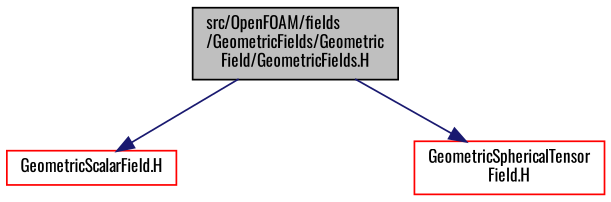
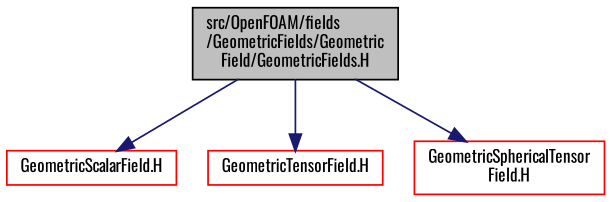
none -> (295, 168)
